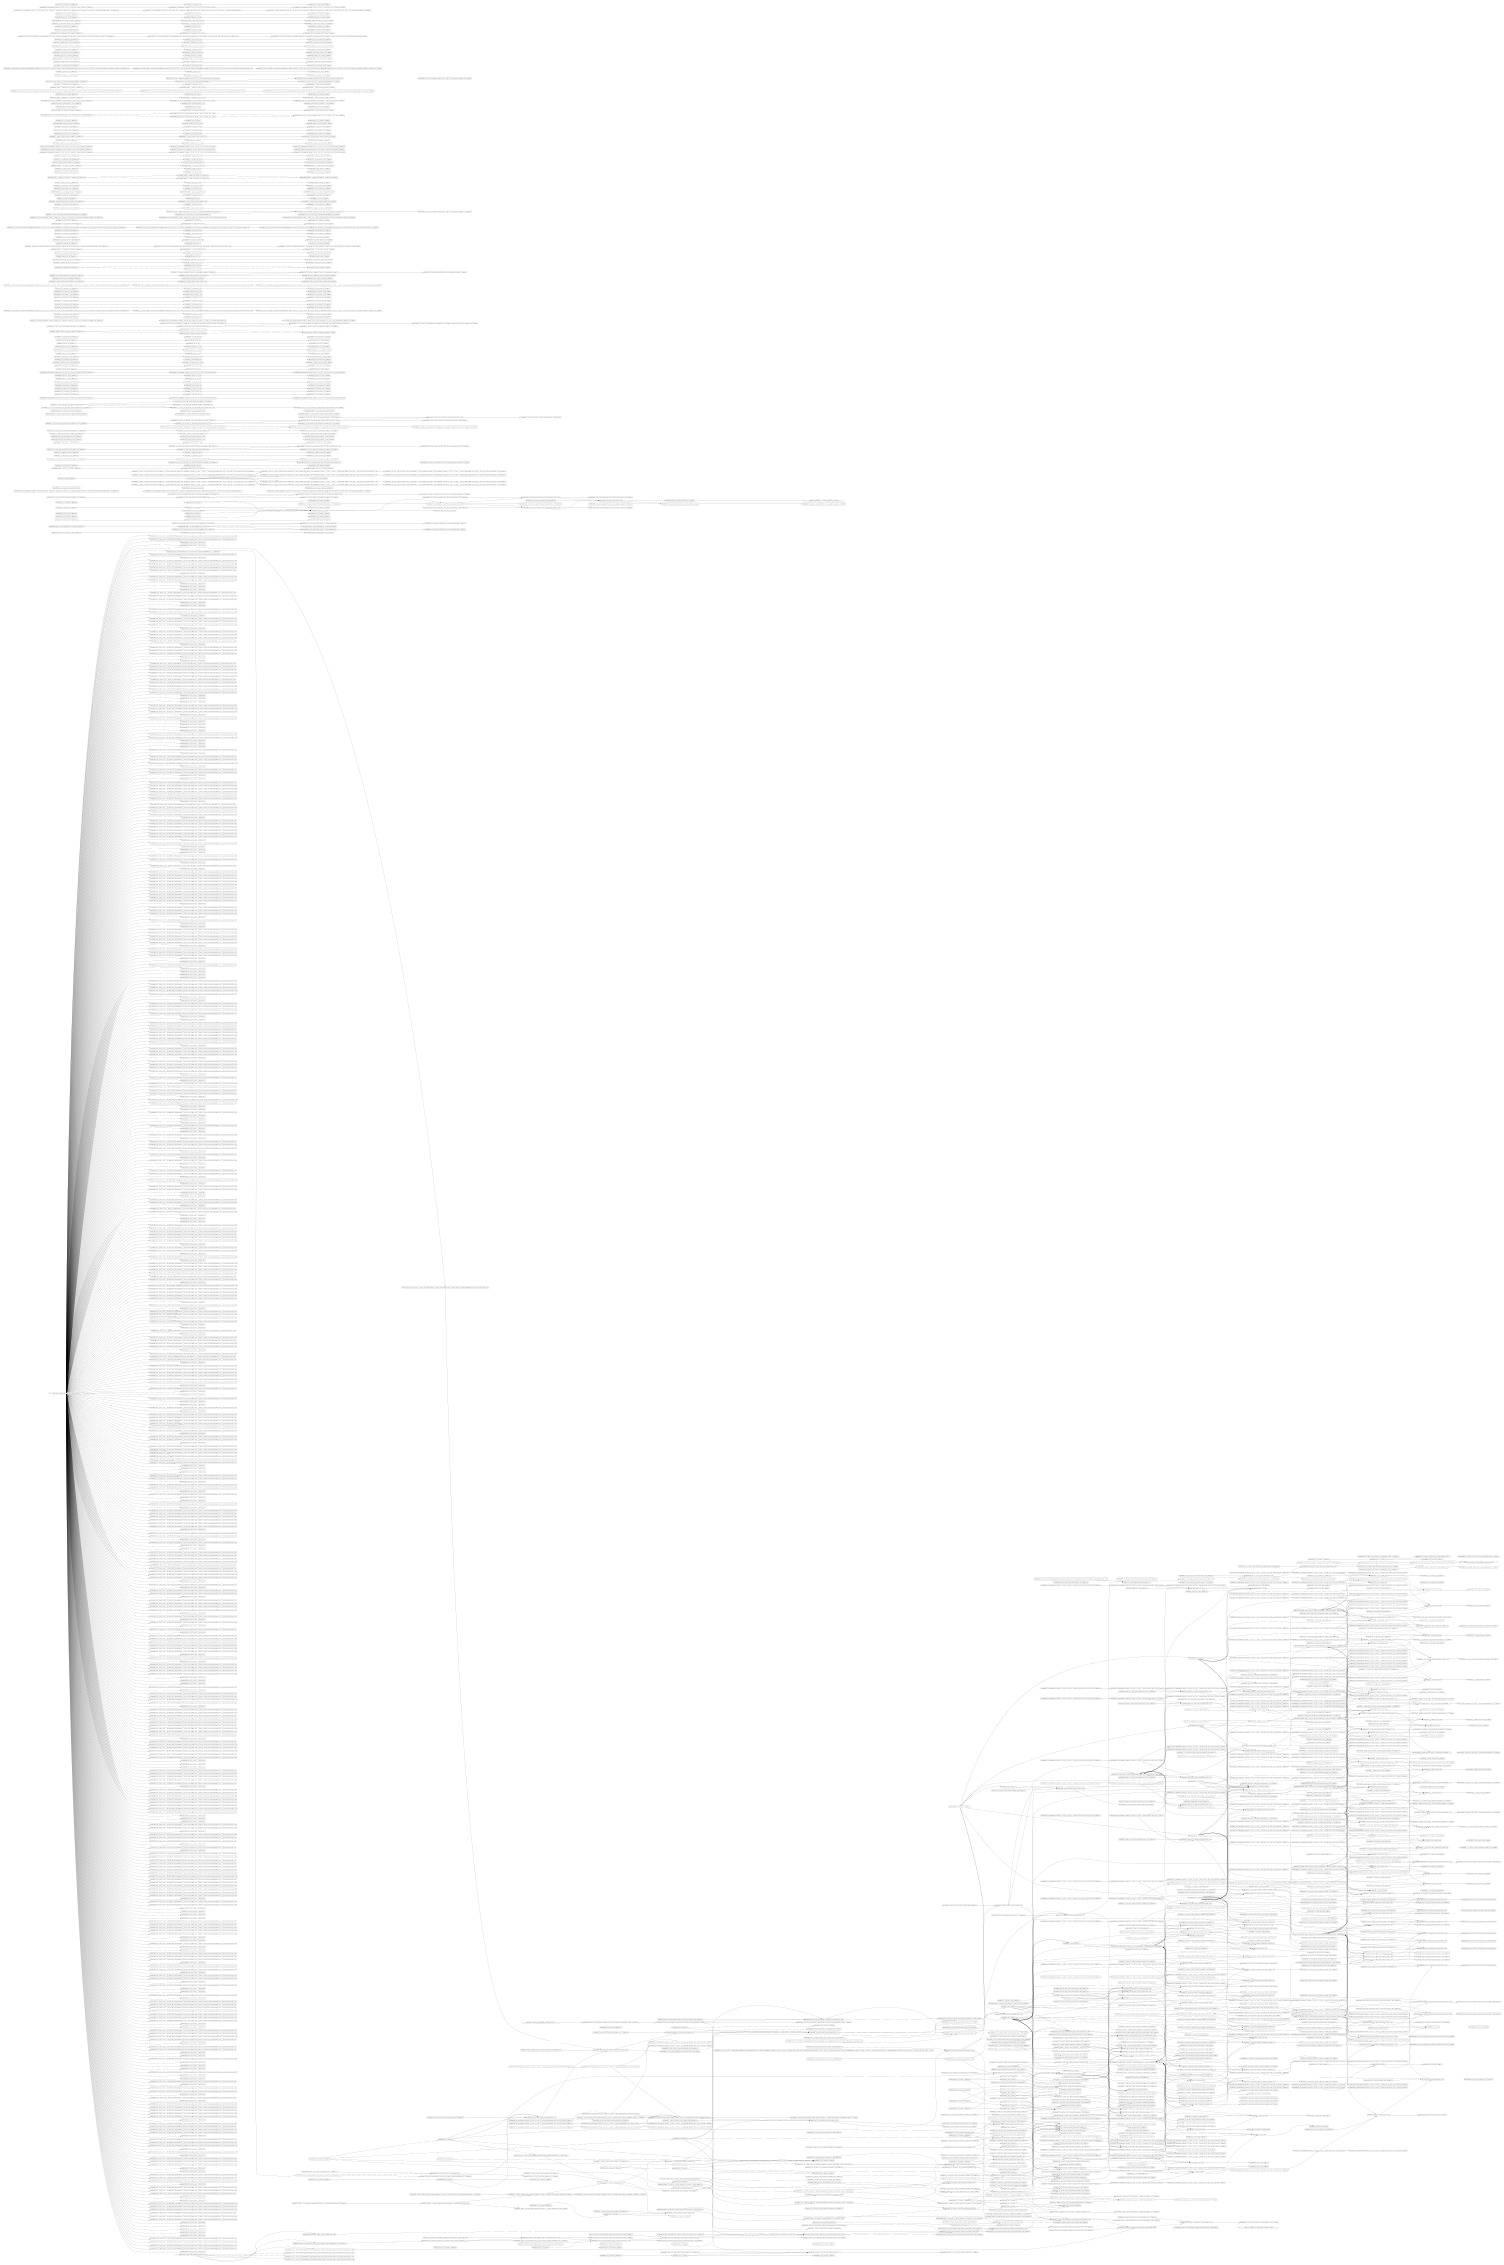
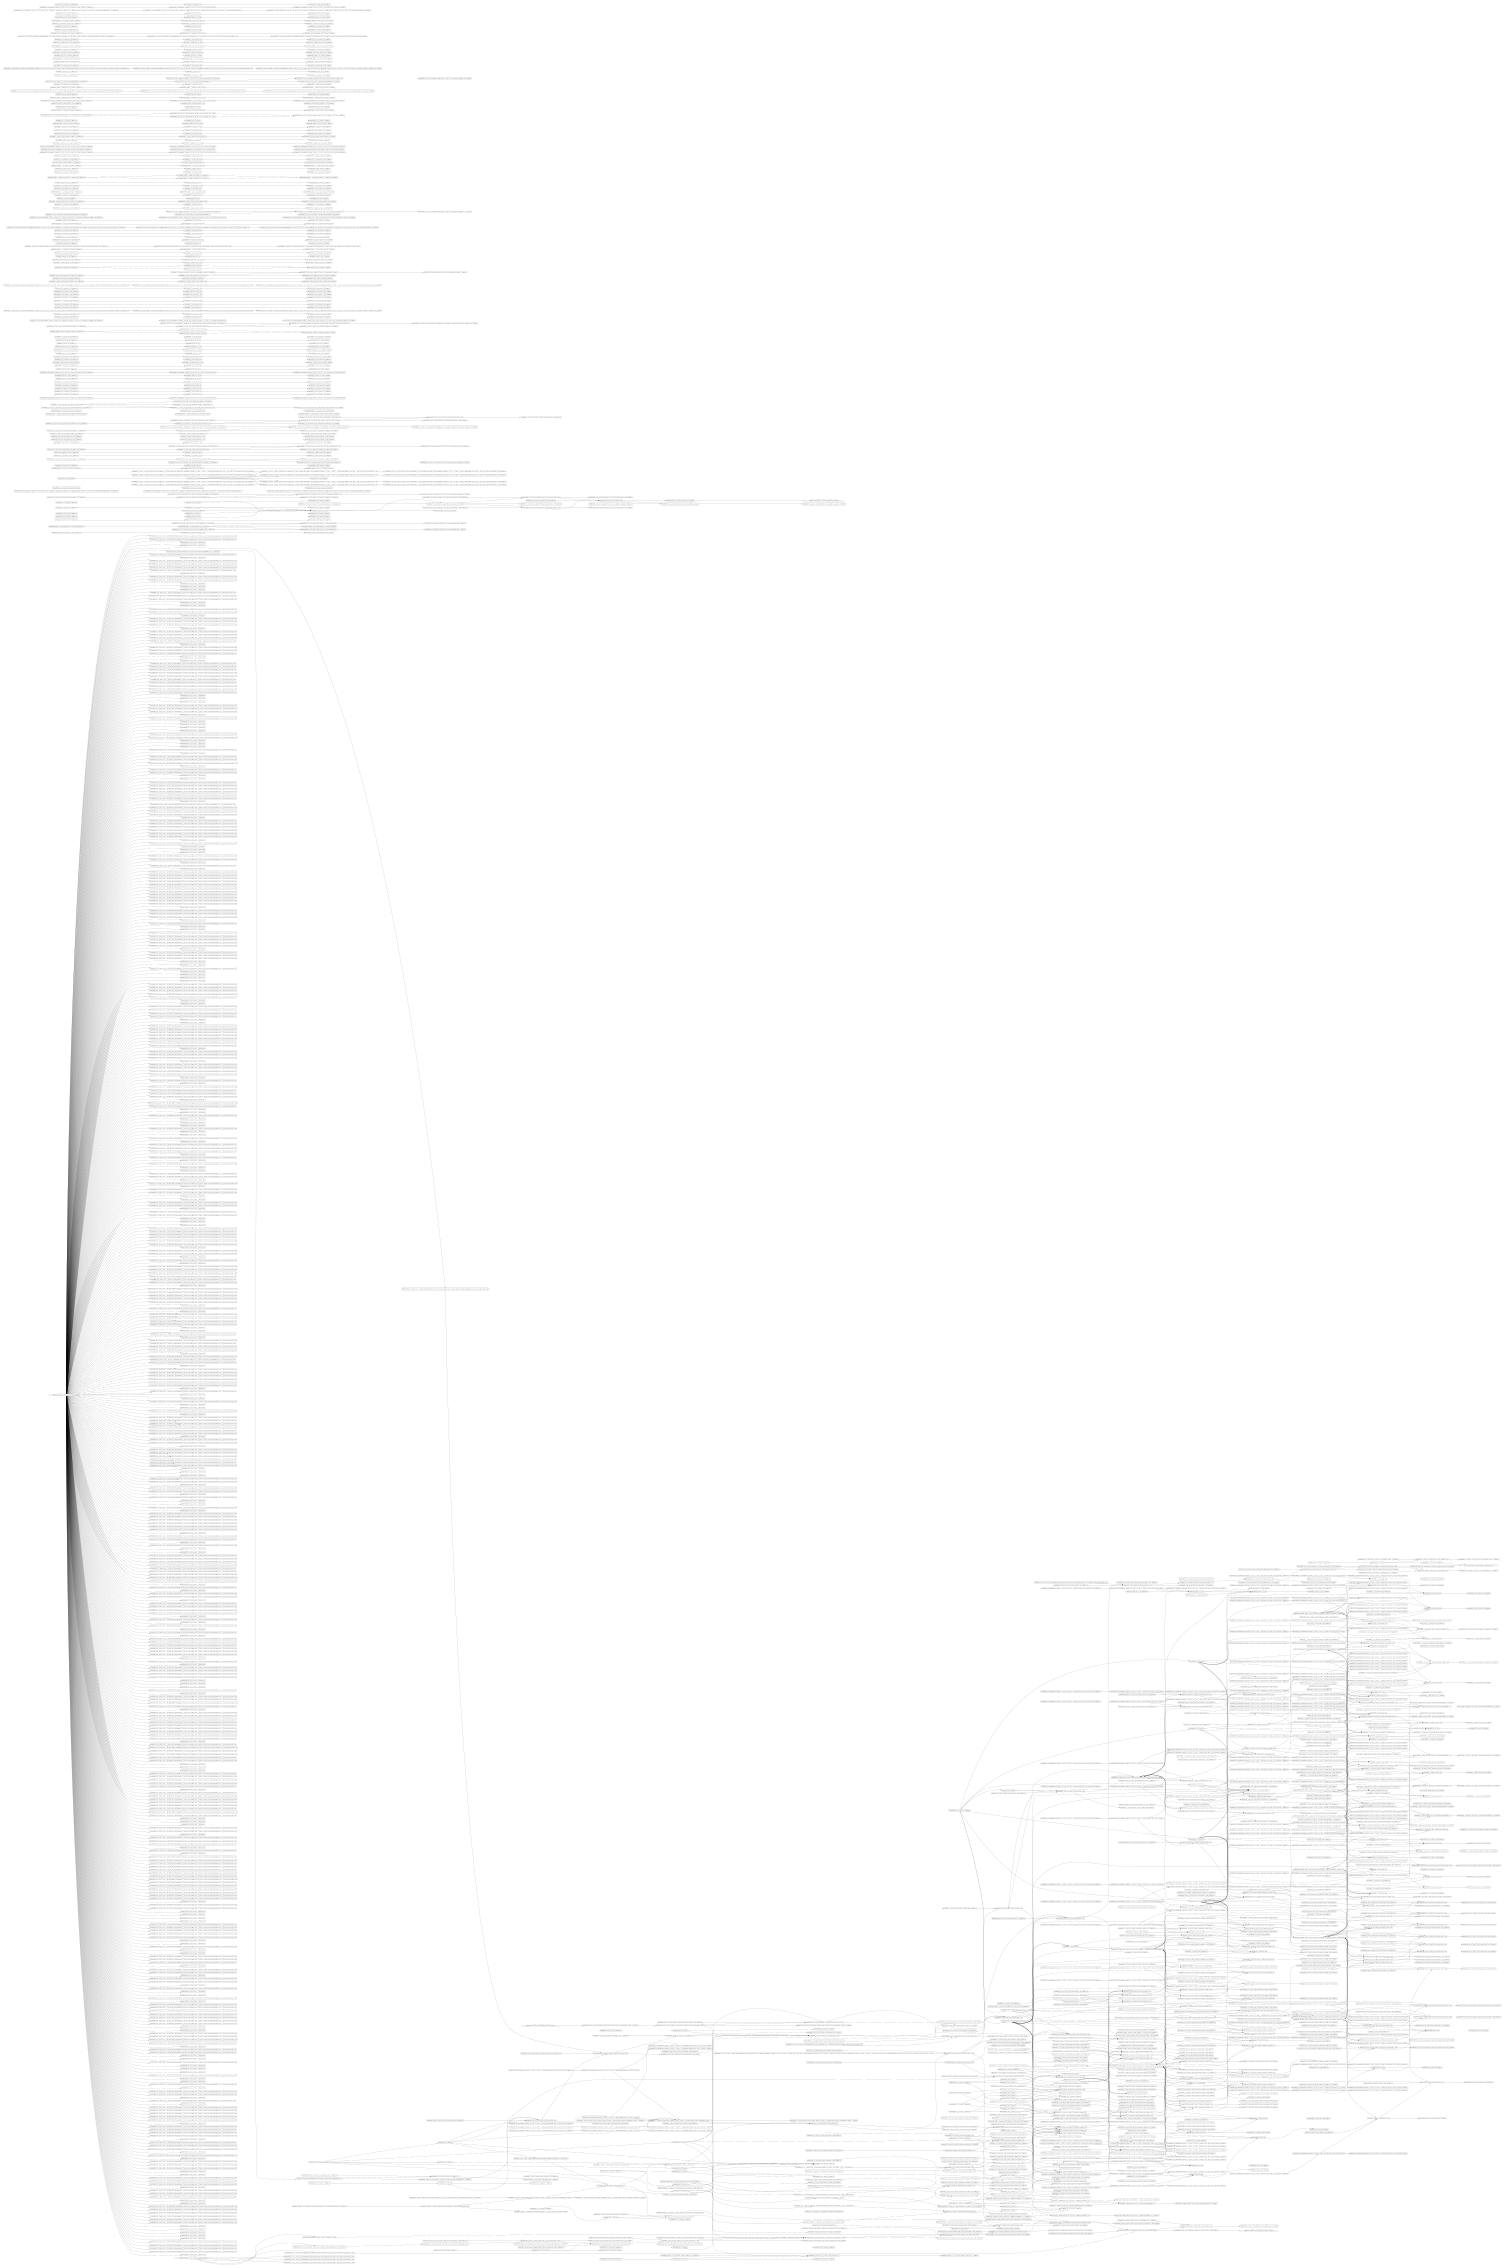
none -> (193, 882)
